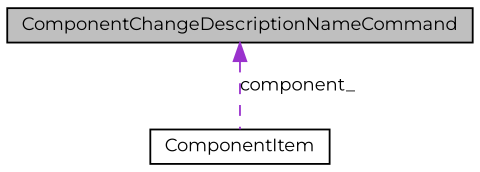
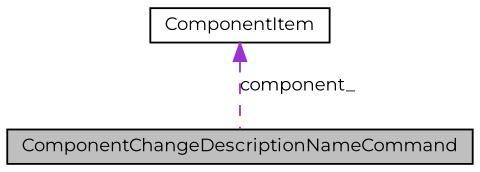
(240, 95) -> (240, 95)
